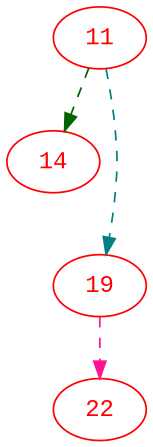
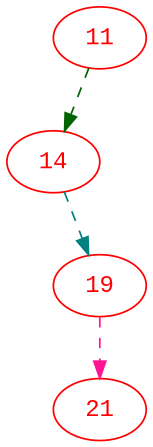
(117, 153) -> (73, 215)
(100, 410) -> (100, 410)
